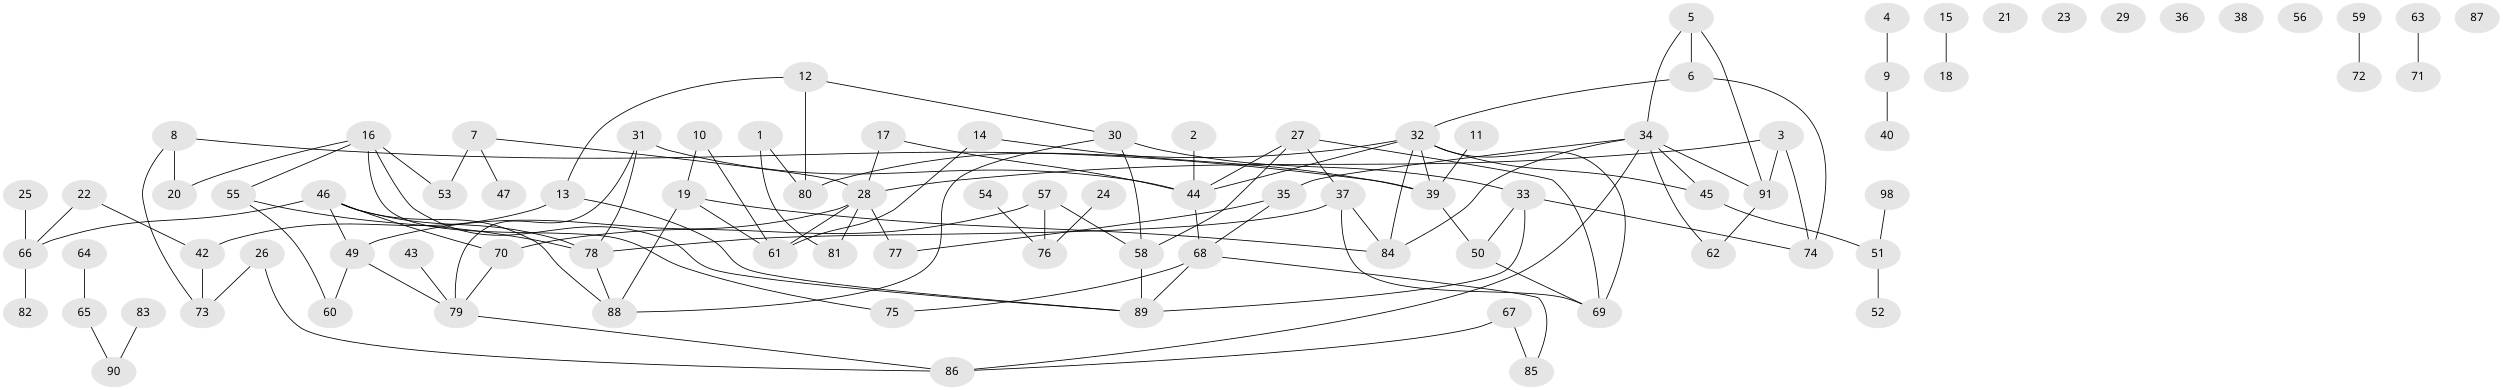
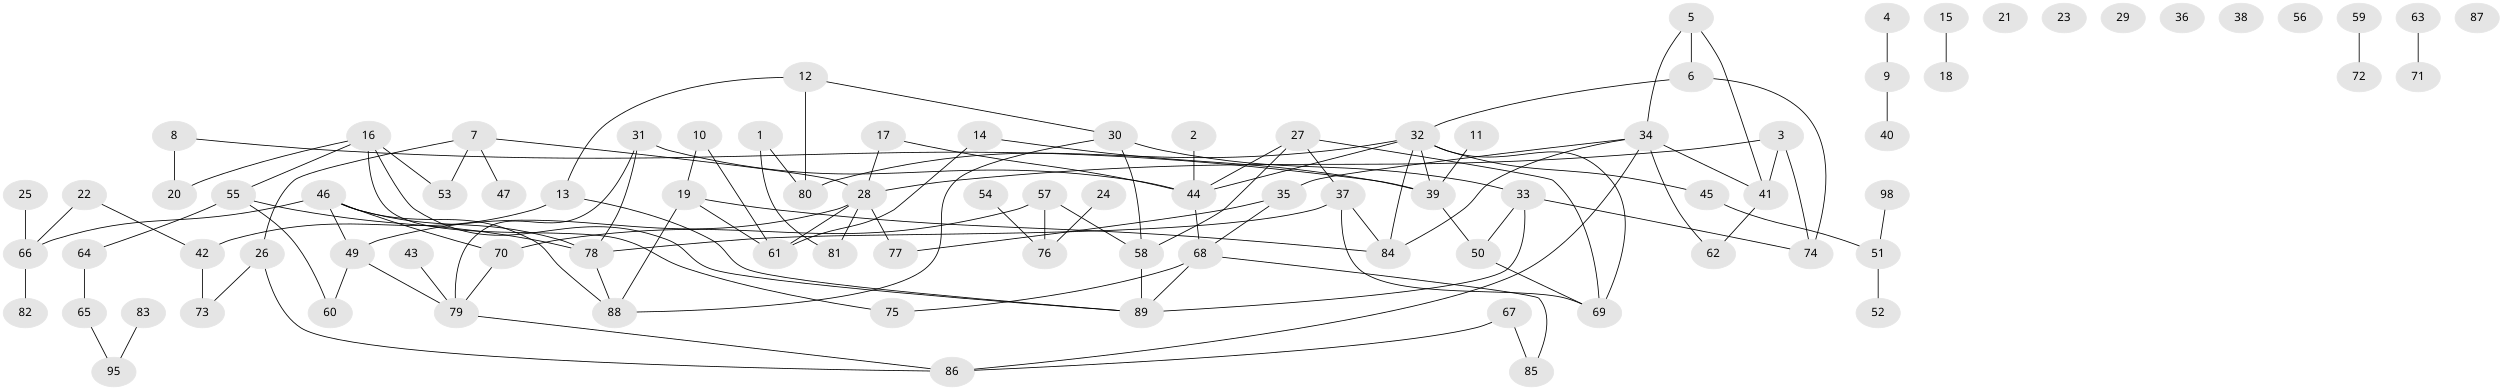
none -> (340, 165)
(1677, 166) -> none
(1766, 195) -> (1766, 195)
none -> (161, 227)
(153, 235) -> none
(114, 372) -> (114, 372)
